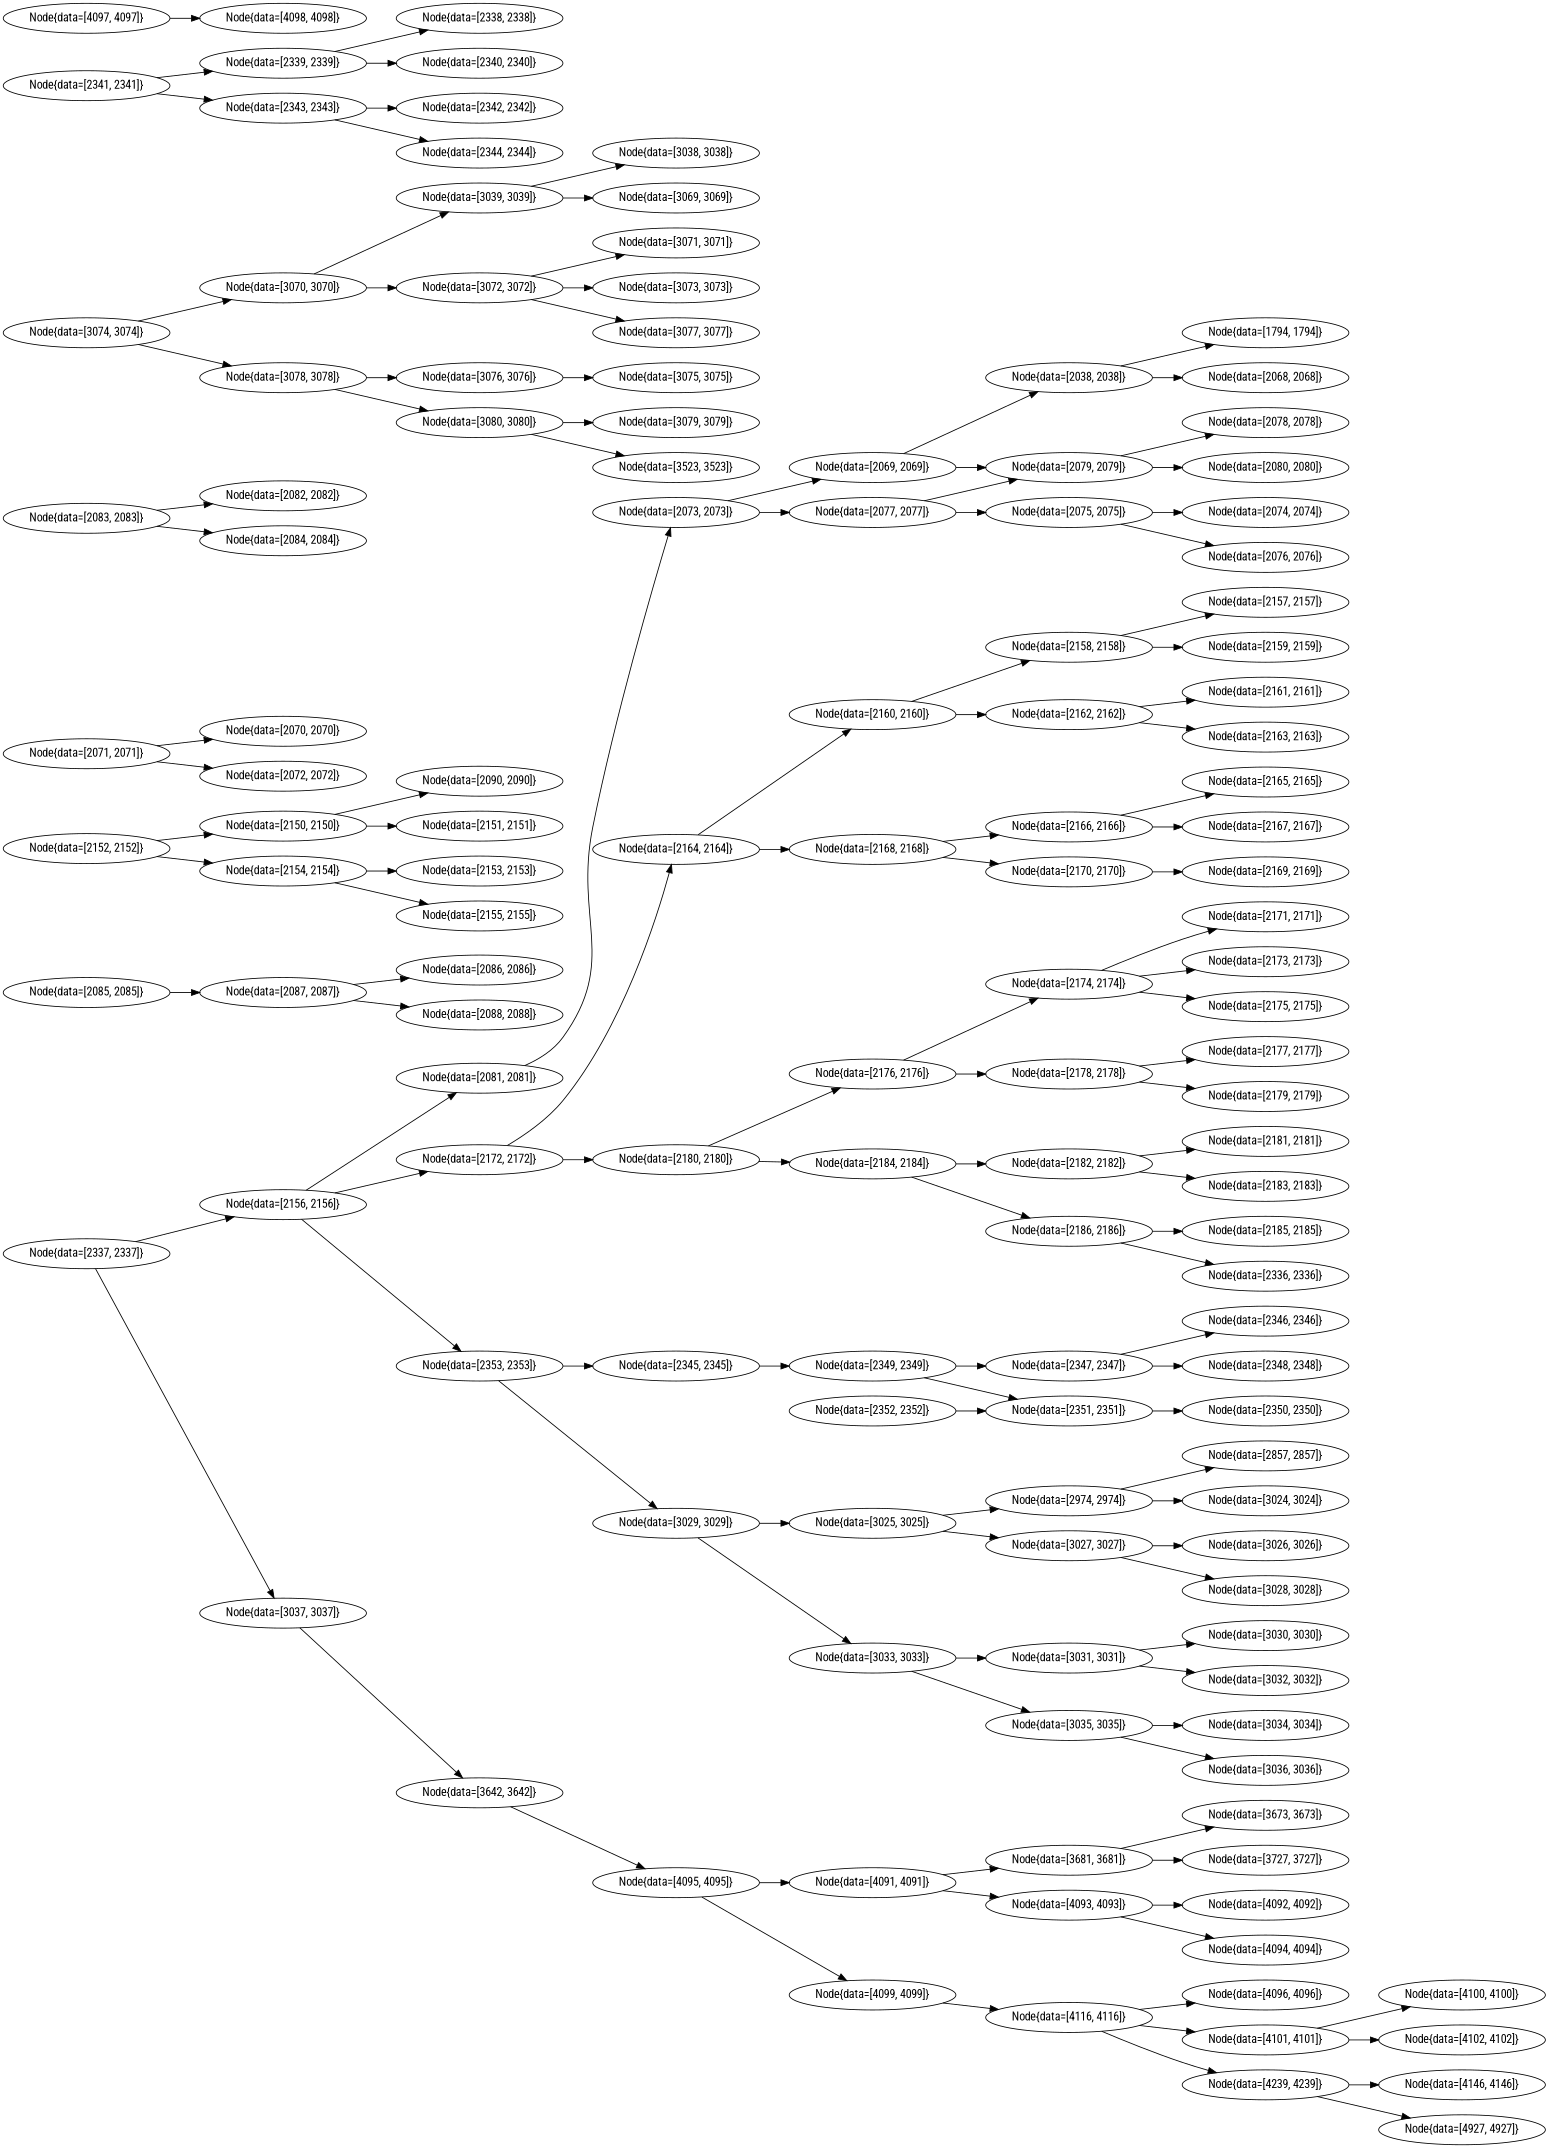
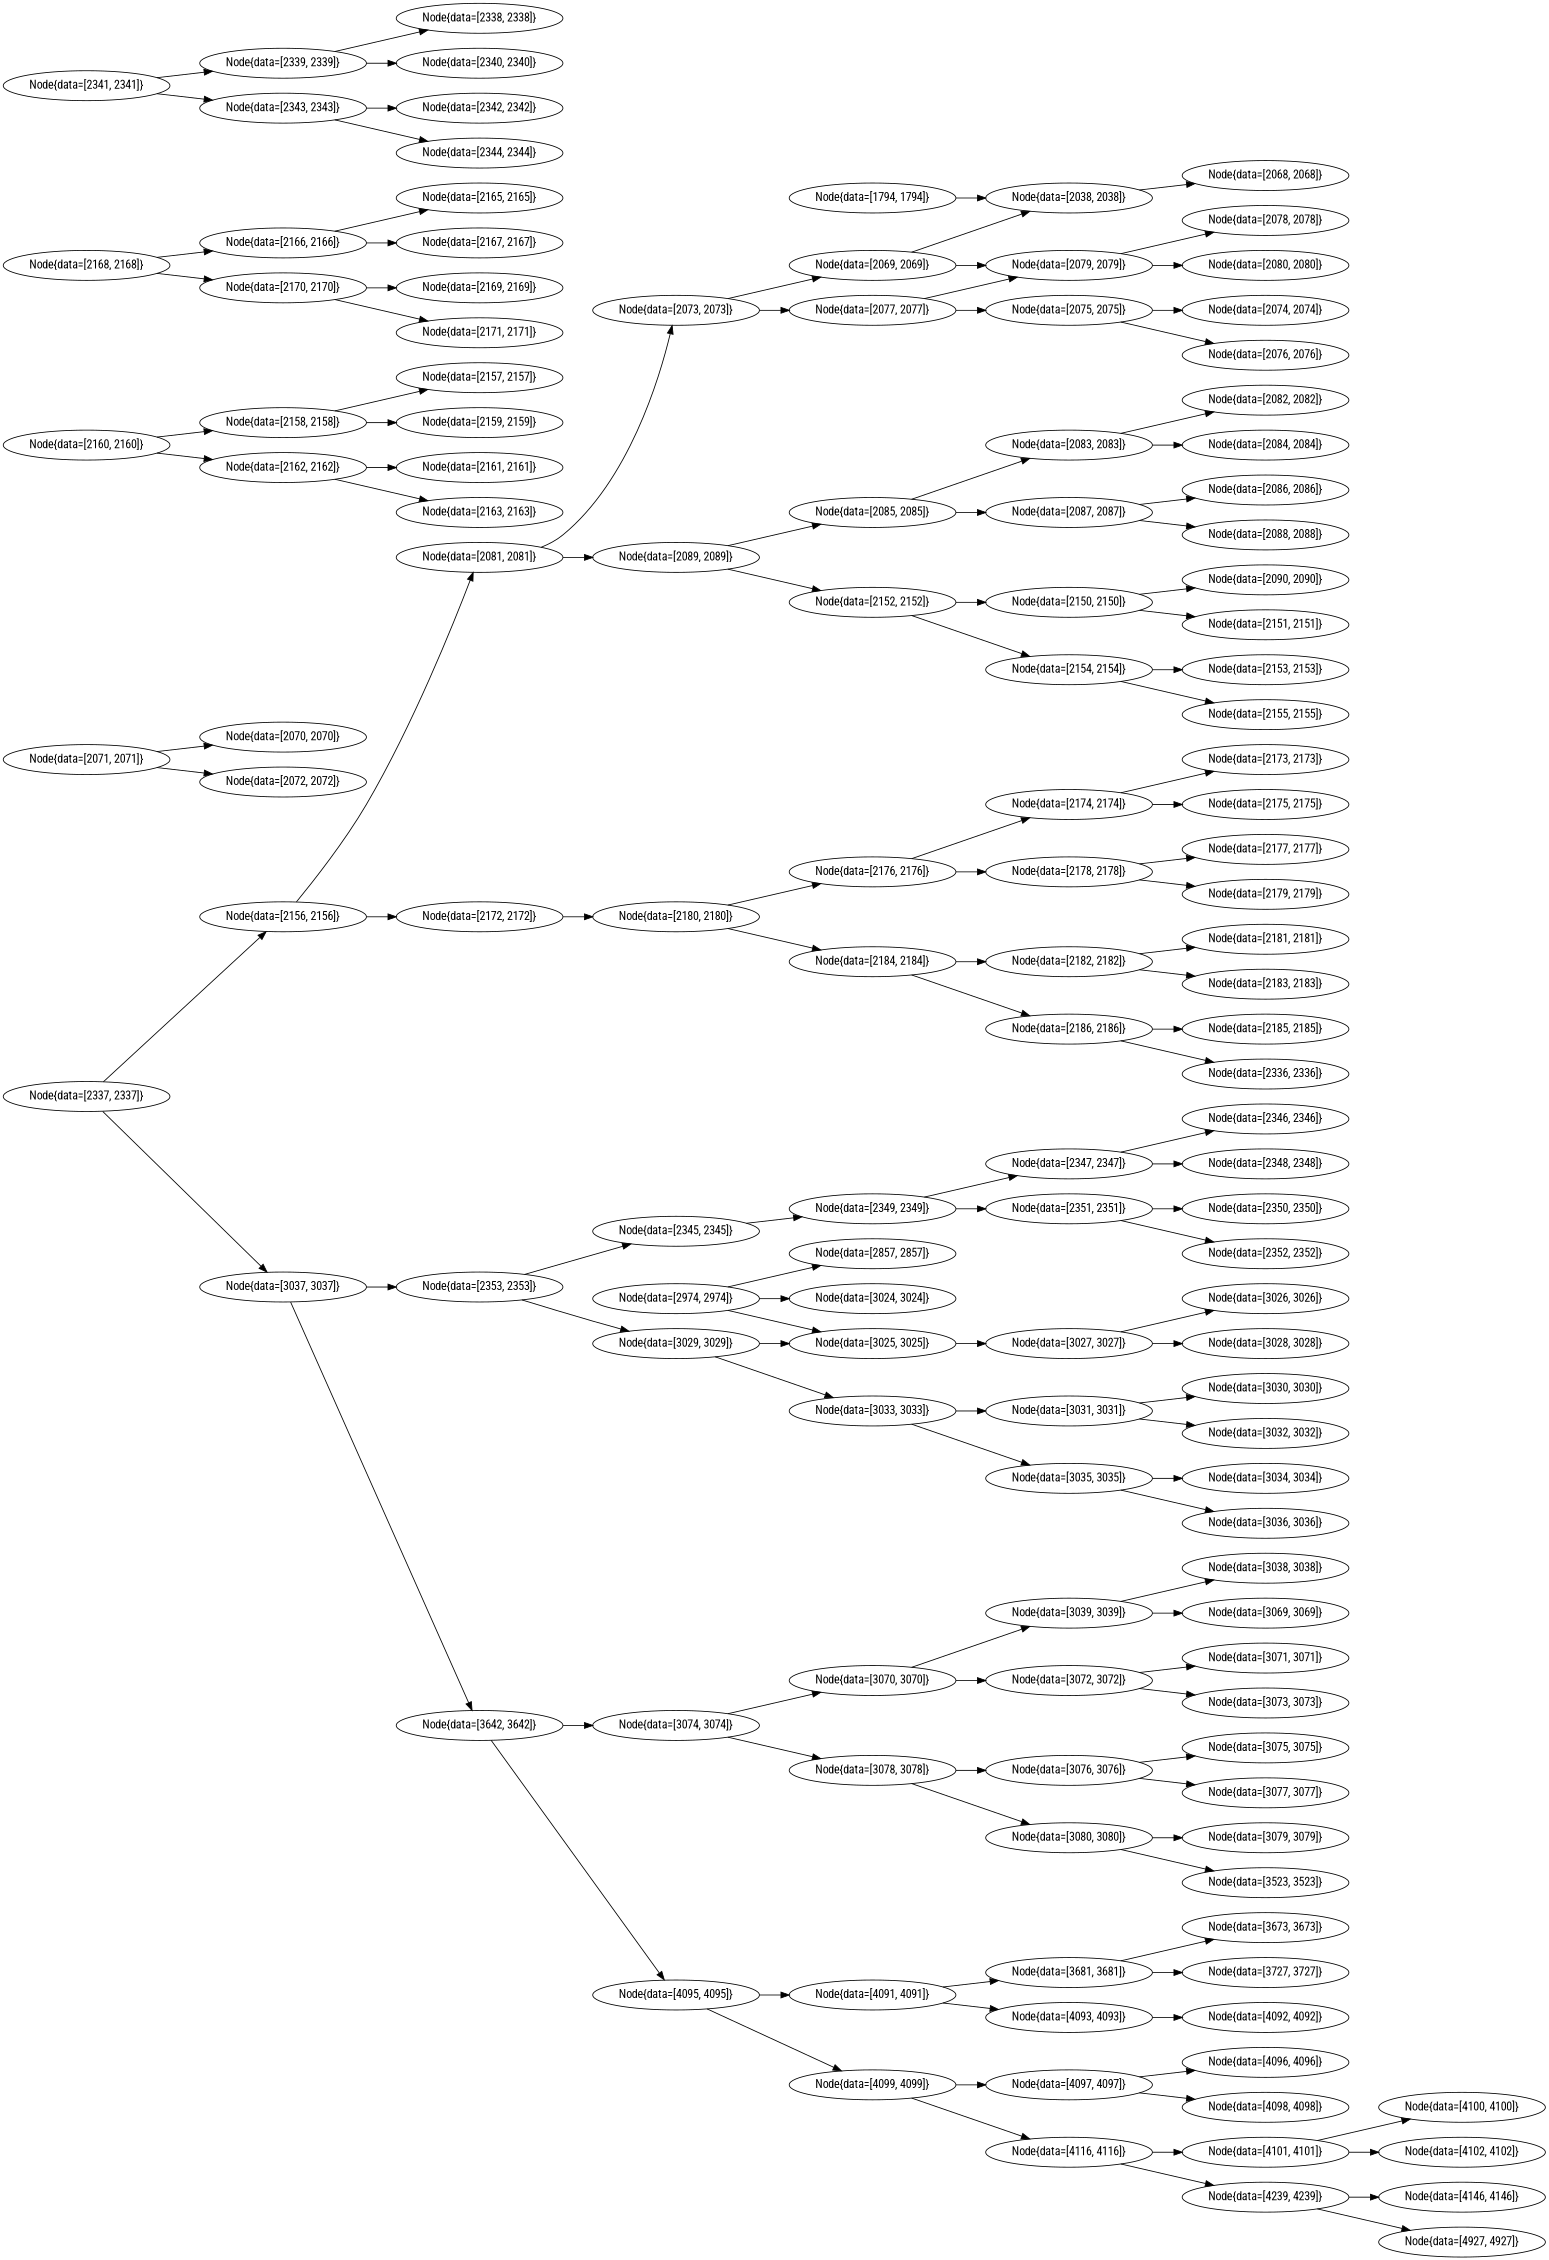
(574, 309) -> (1163, 1781)
(1163, 356) -> (967, 198)
none -> (967, 480)
none -> (676, 557)
(676, 849) -> none
(1155, 949) -> (377, 309)
(378, 1283) -> (377, 1287)
(967, 1411) -> (1163, 1230)
(967, 1513) -> (770, 1320)
none -> (574, 1725)
(1266, 1950) -> none
(1163, 2007) -> (1163, 2074)
none -> (967, 2085)
